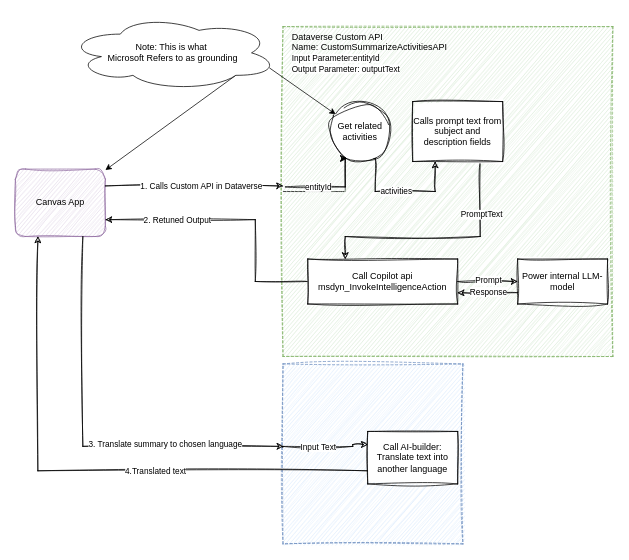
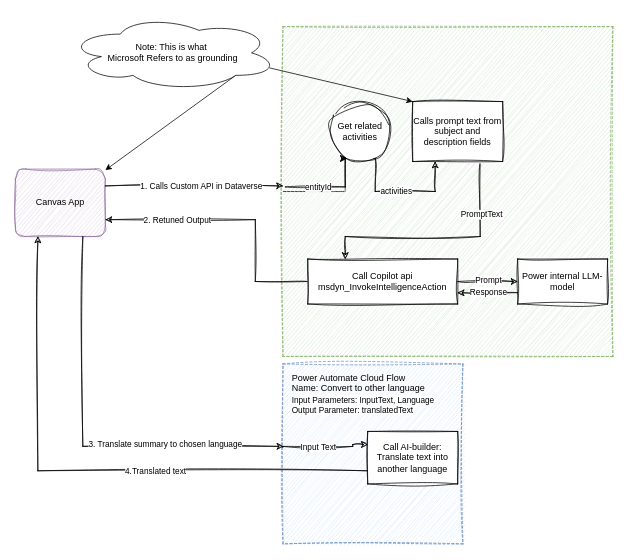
(374, 53) -> none
(276, 72) -> (275, 69)
none -> (374, 394)
